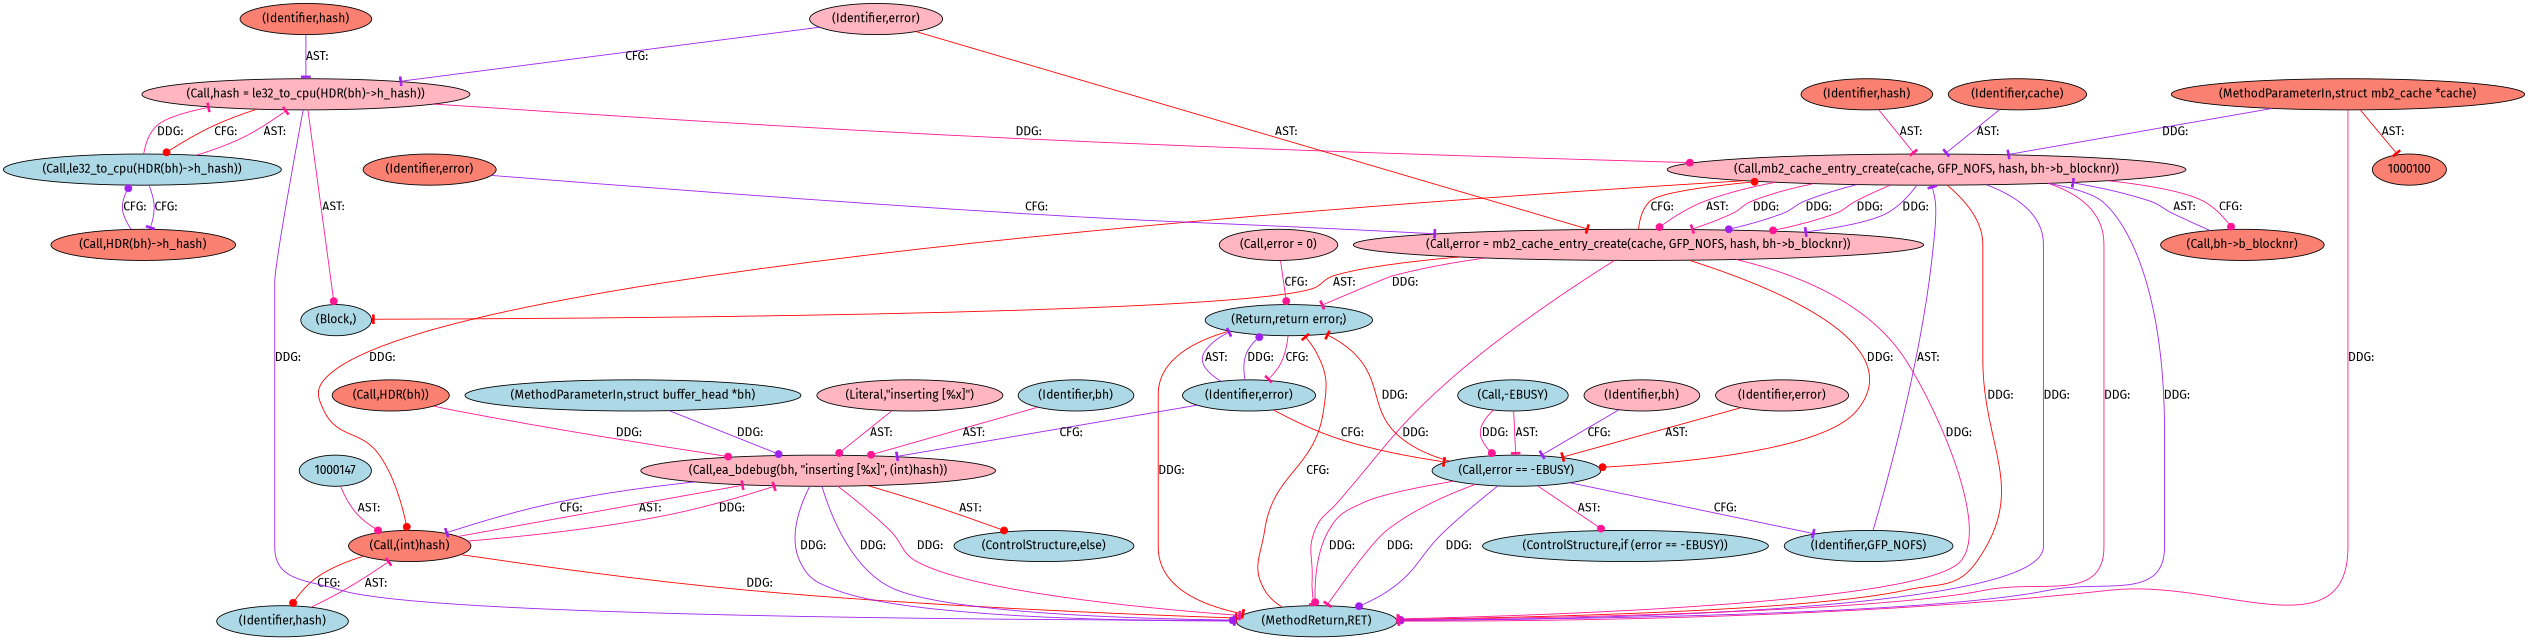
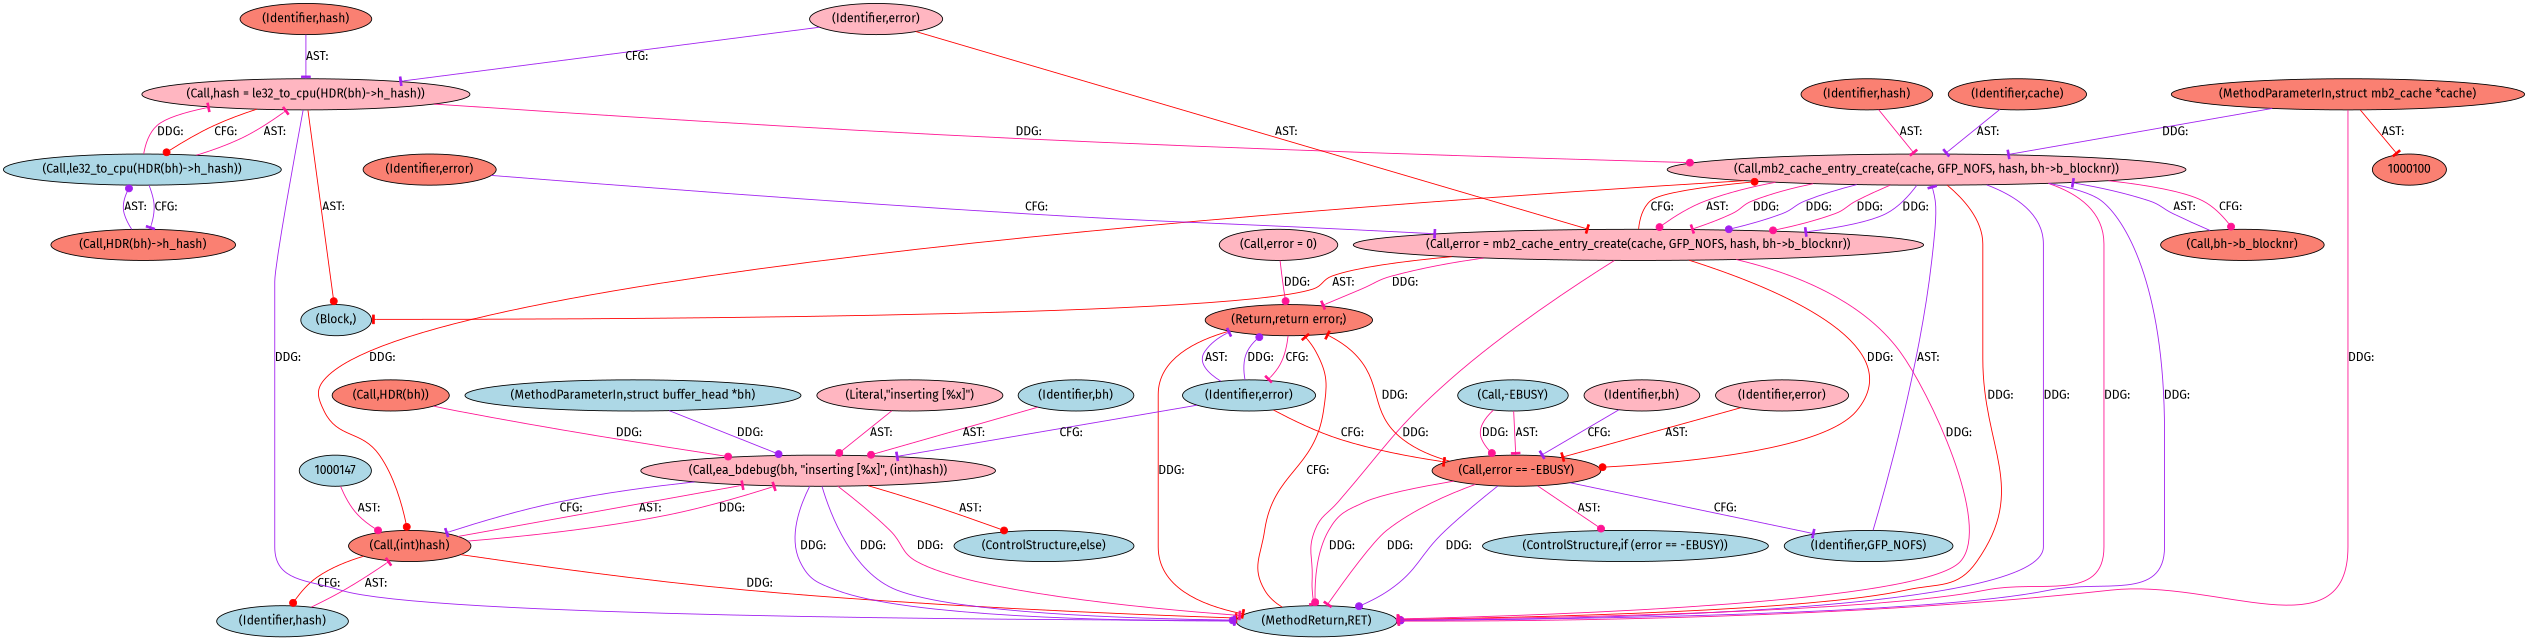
(321, 204) -> (321, 204)
(137, 207) -> (137, 207)
(1298, 283) -> (1298, 283)
(1289, 320) -> (1289, 320)
(1516, 471) -> (1516, 471)
